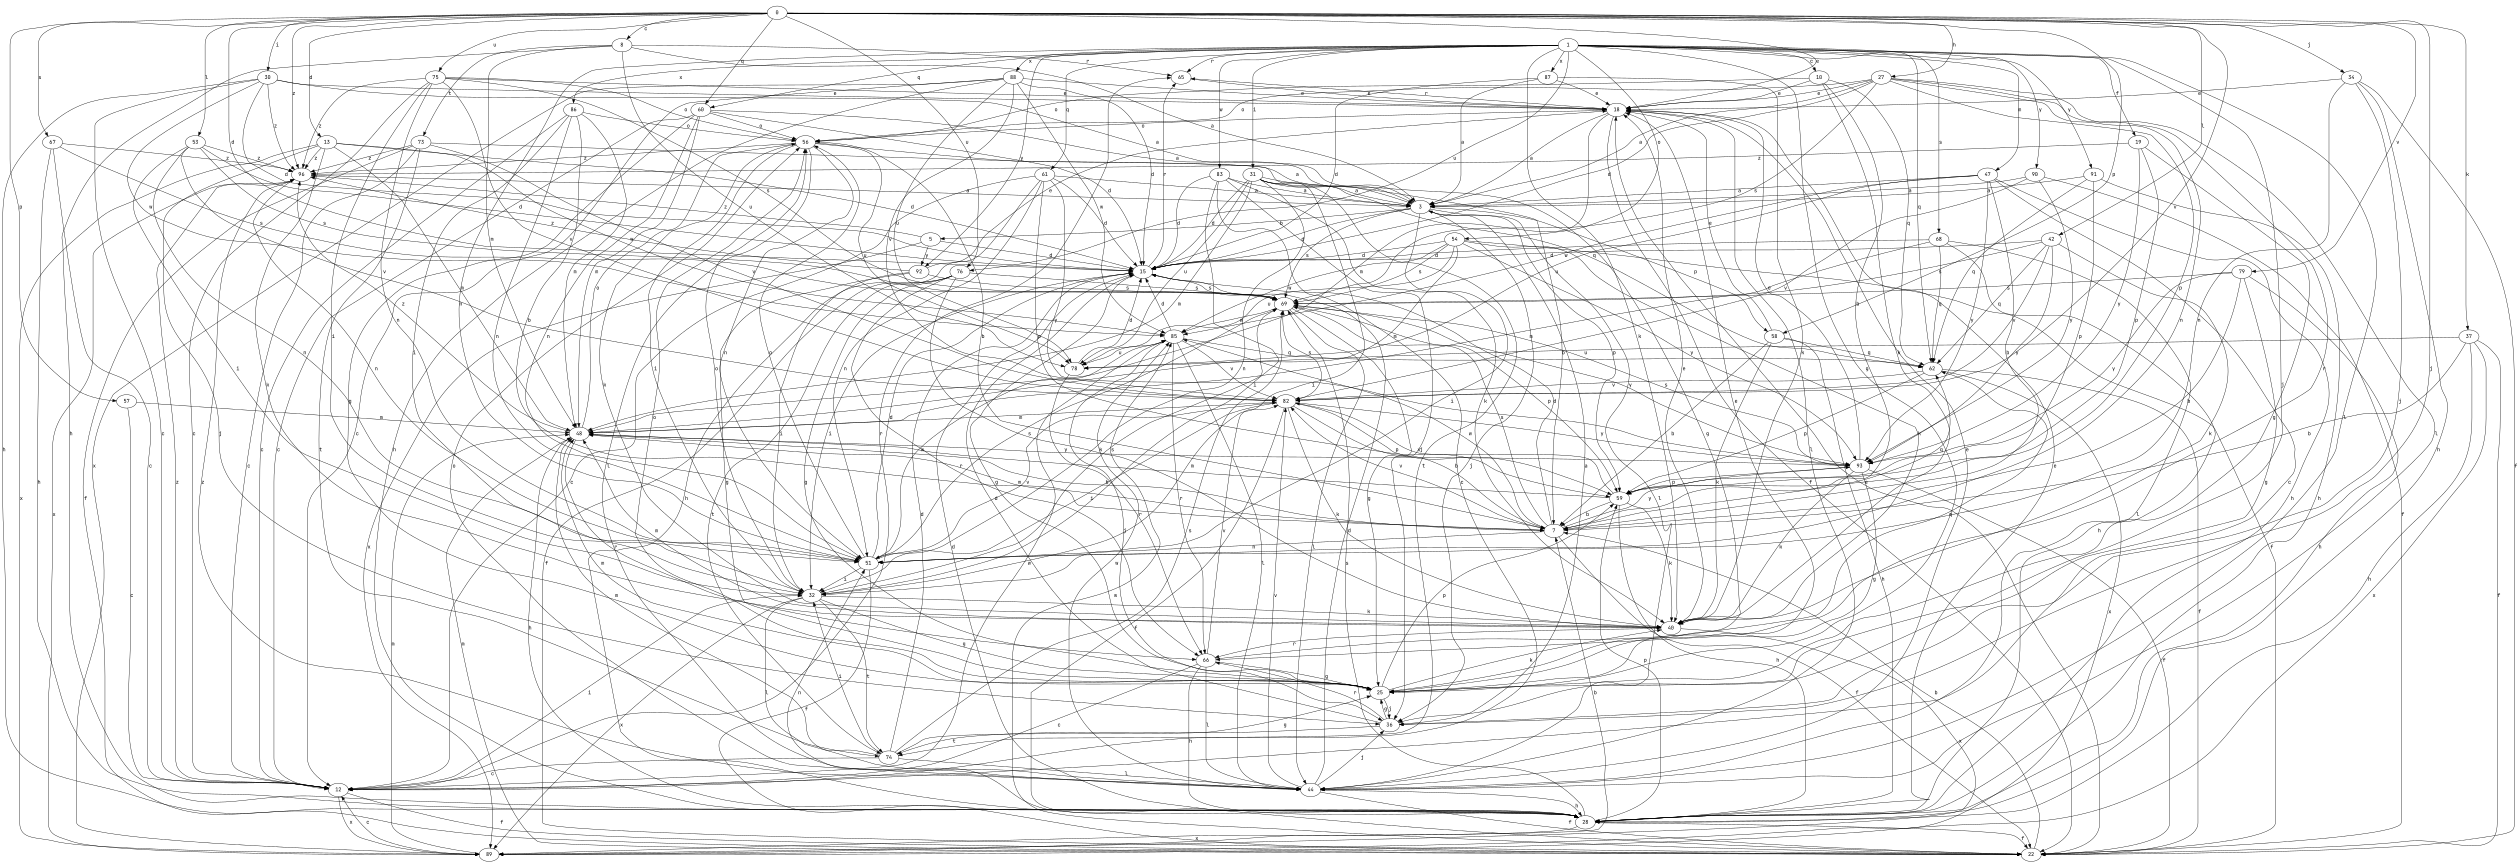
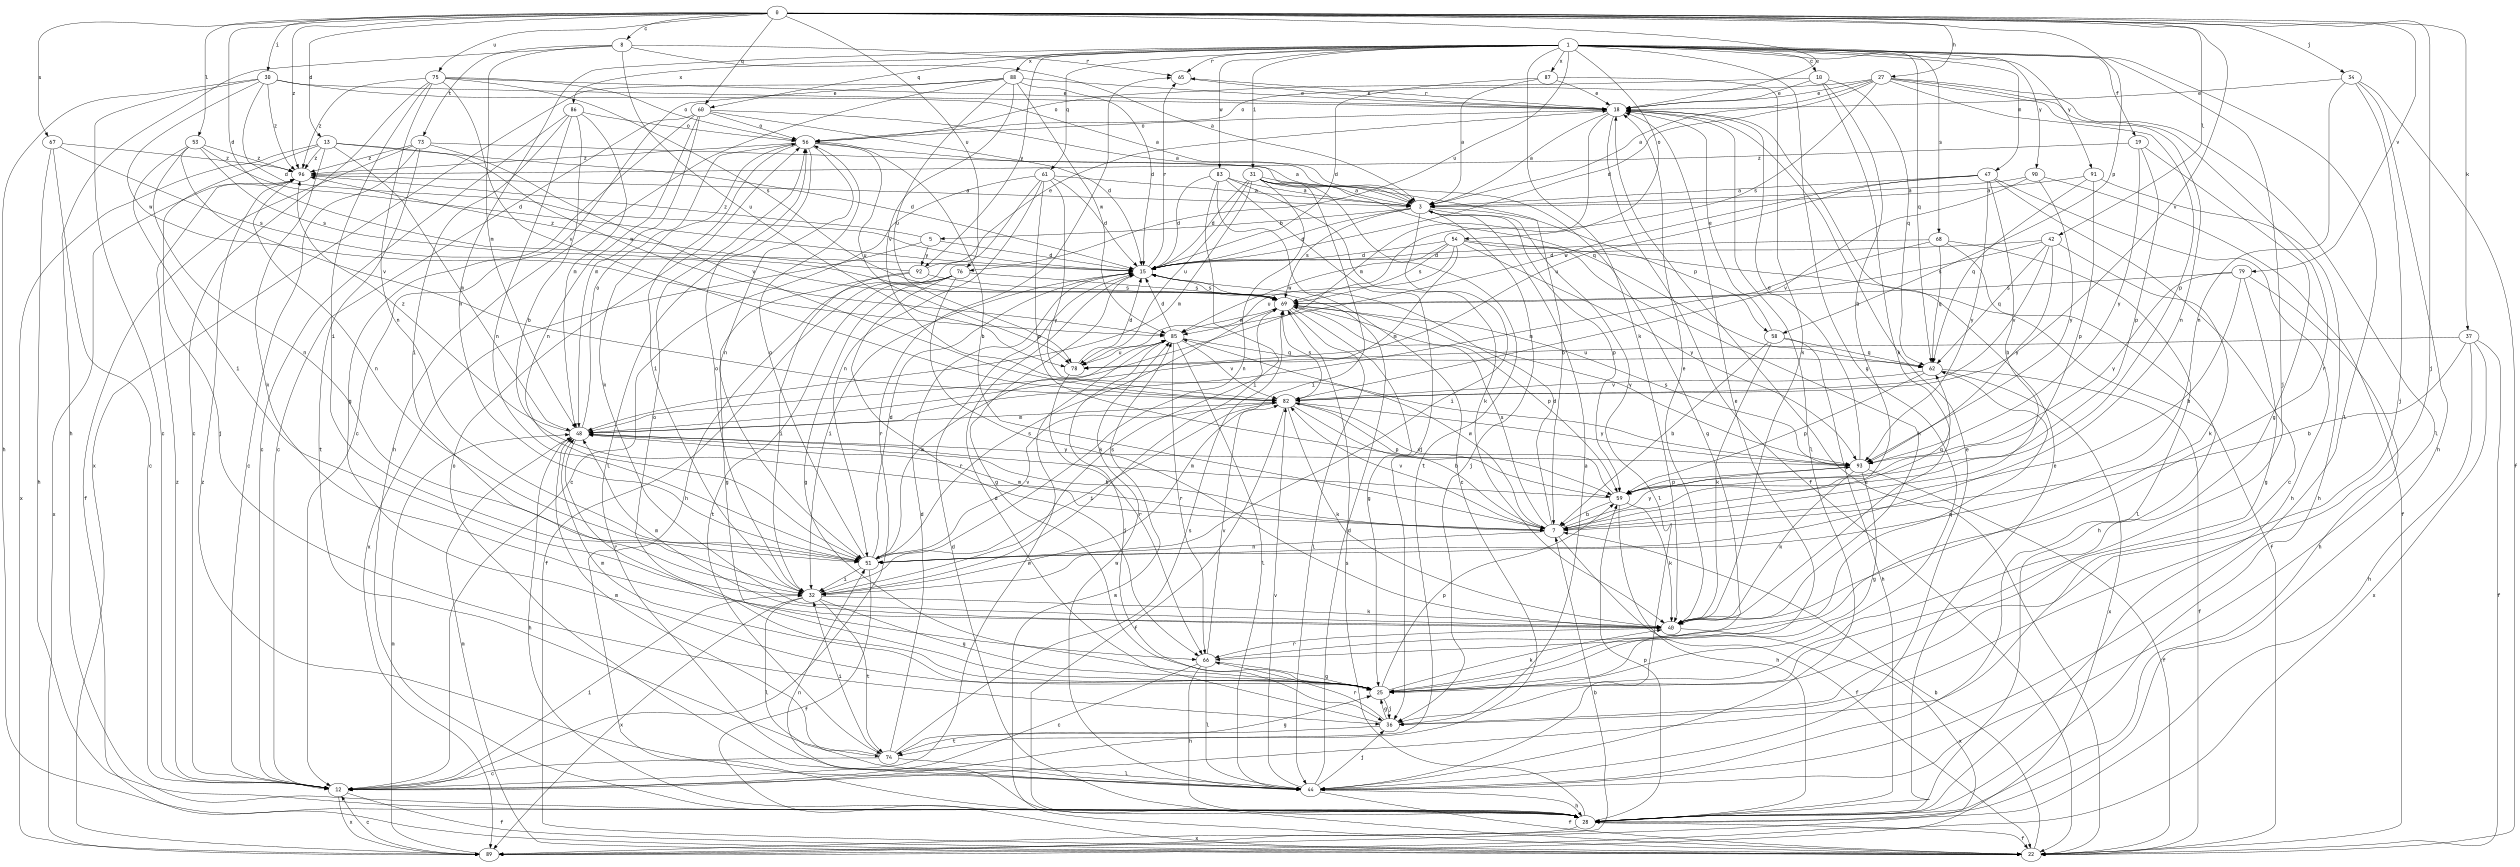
(127, 401) -> none
